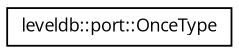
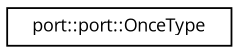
(119, 27) -> (119, 27)
